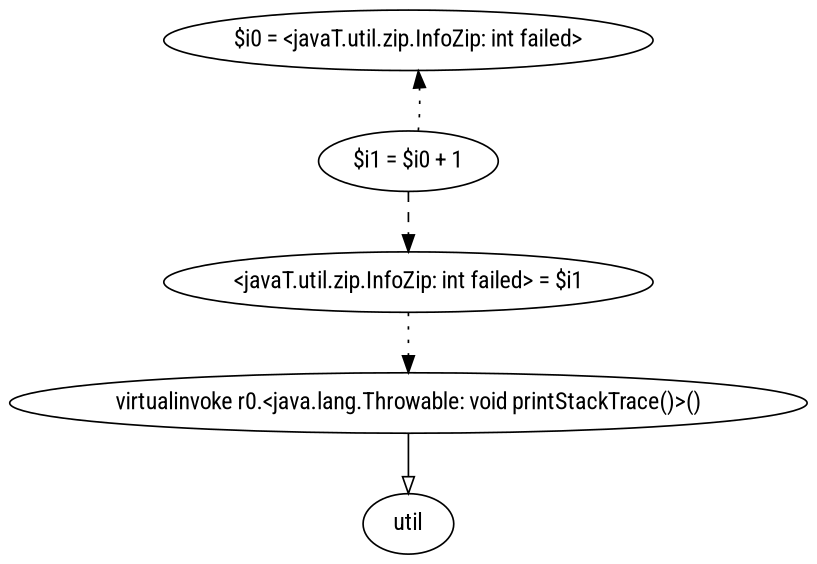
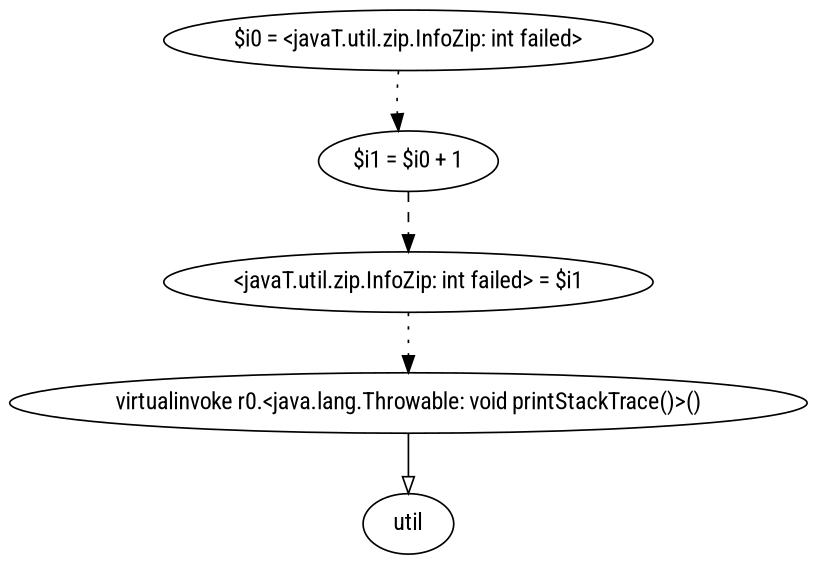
(420, 109) -> (397, 92)
